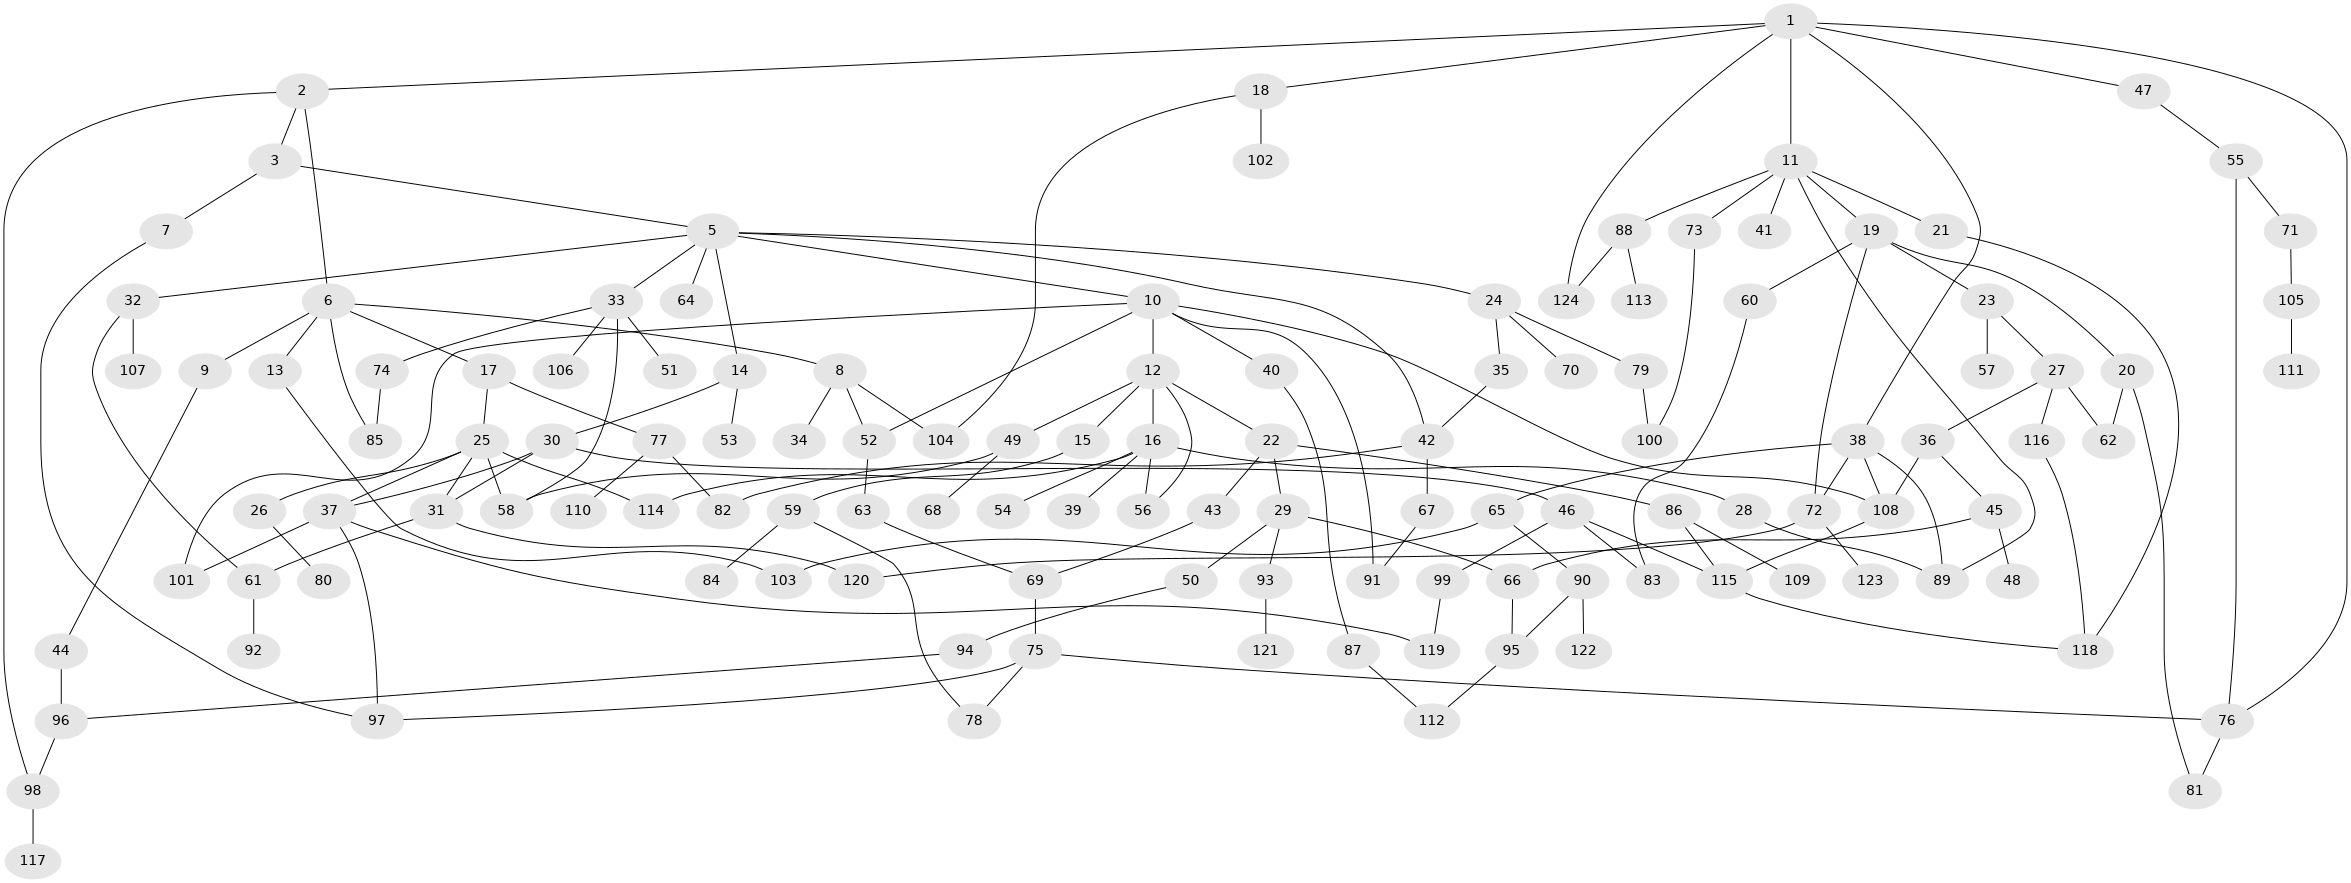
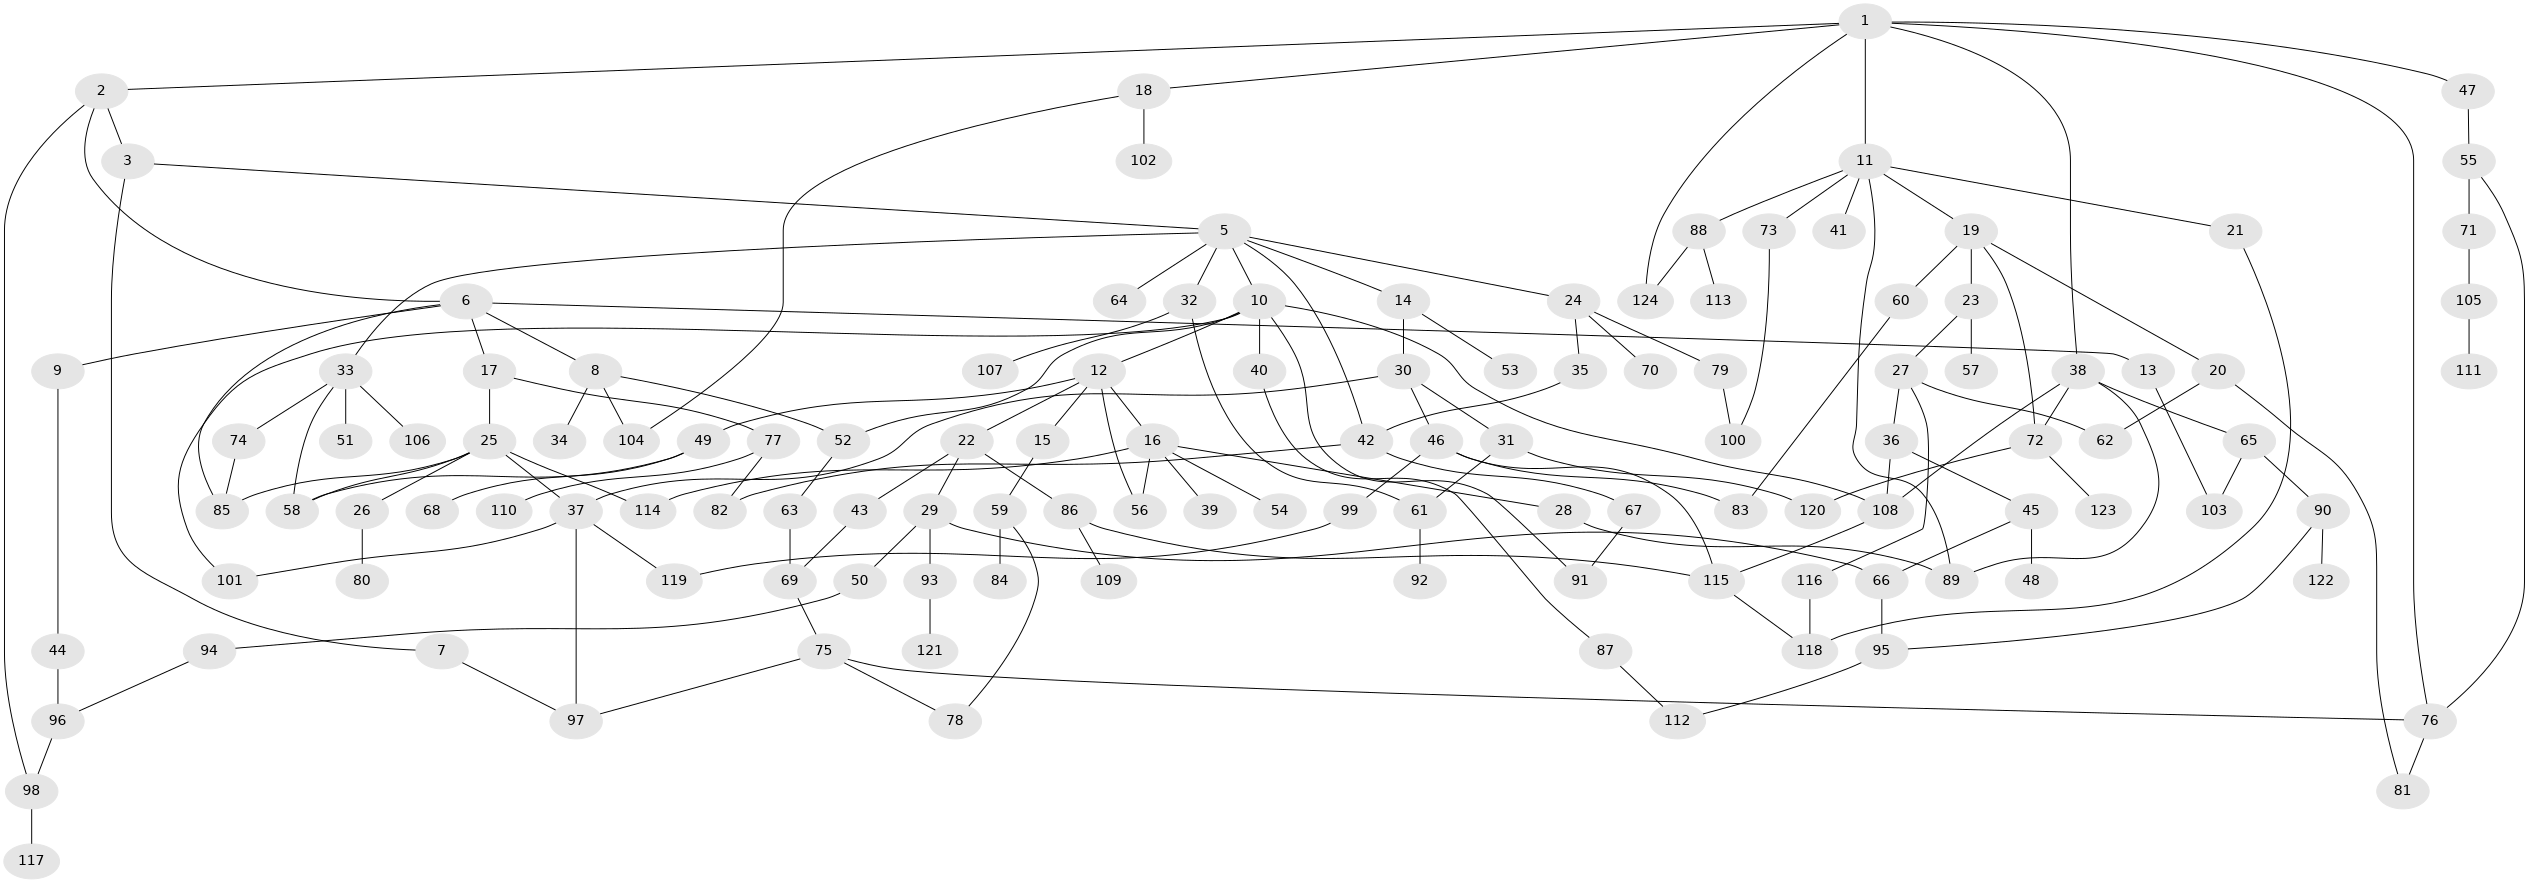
(464, 470) -> (356, 476)
